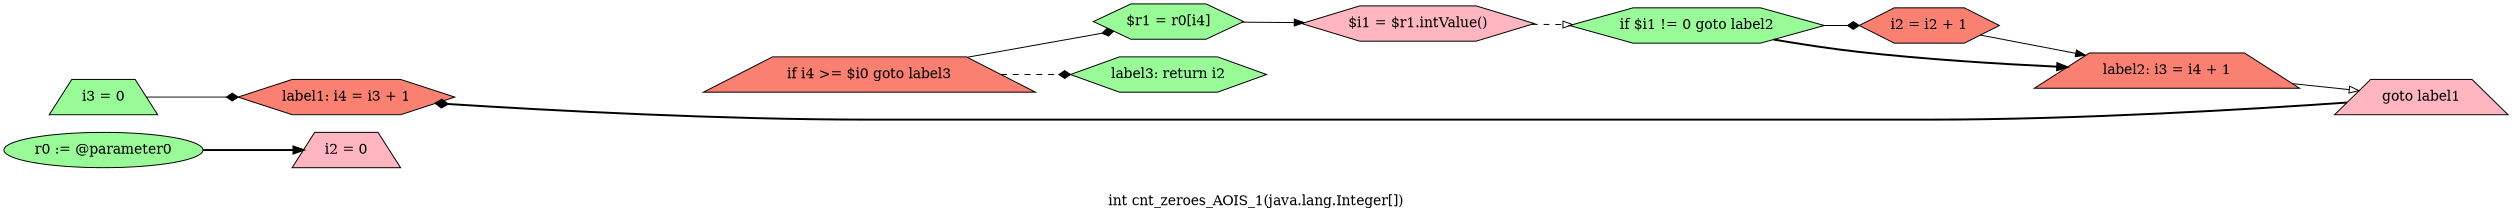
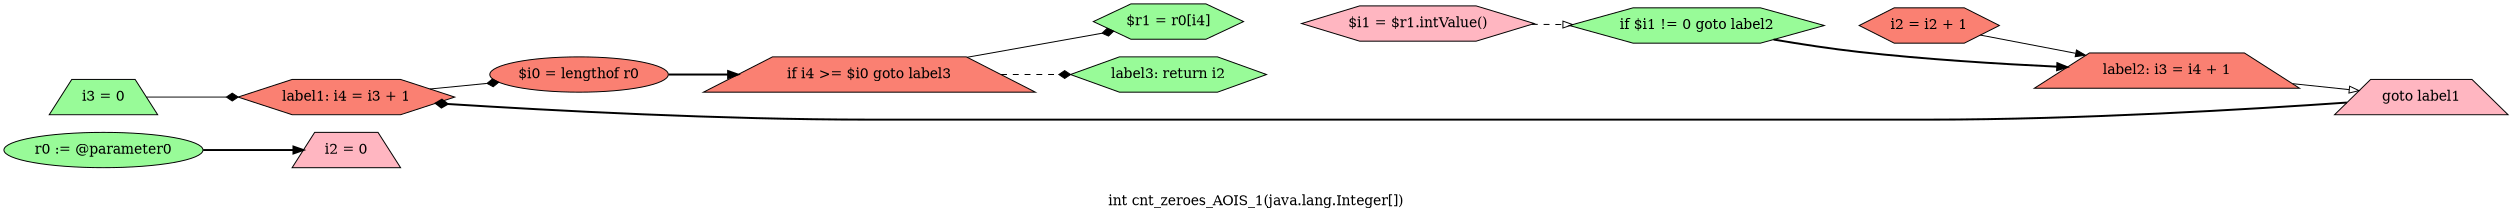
(1268, 22) -> none
(1836, 25) -> none
none -> (579, 75)
